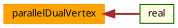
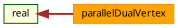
(127, 14) -> (61, 14)
